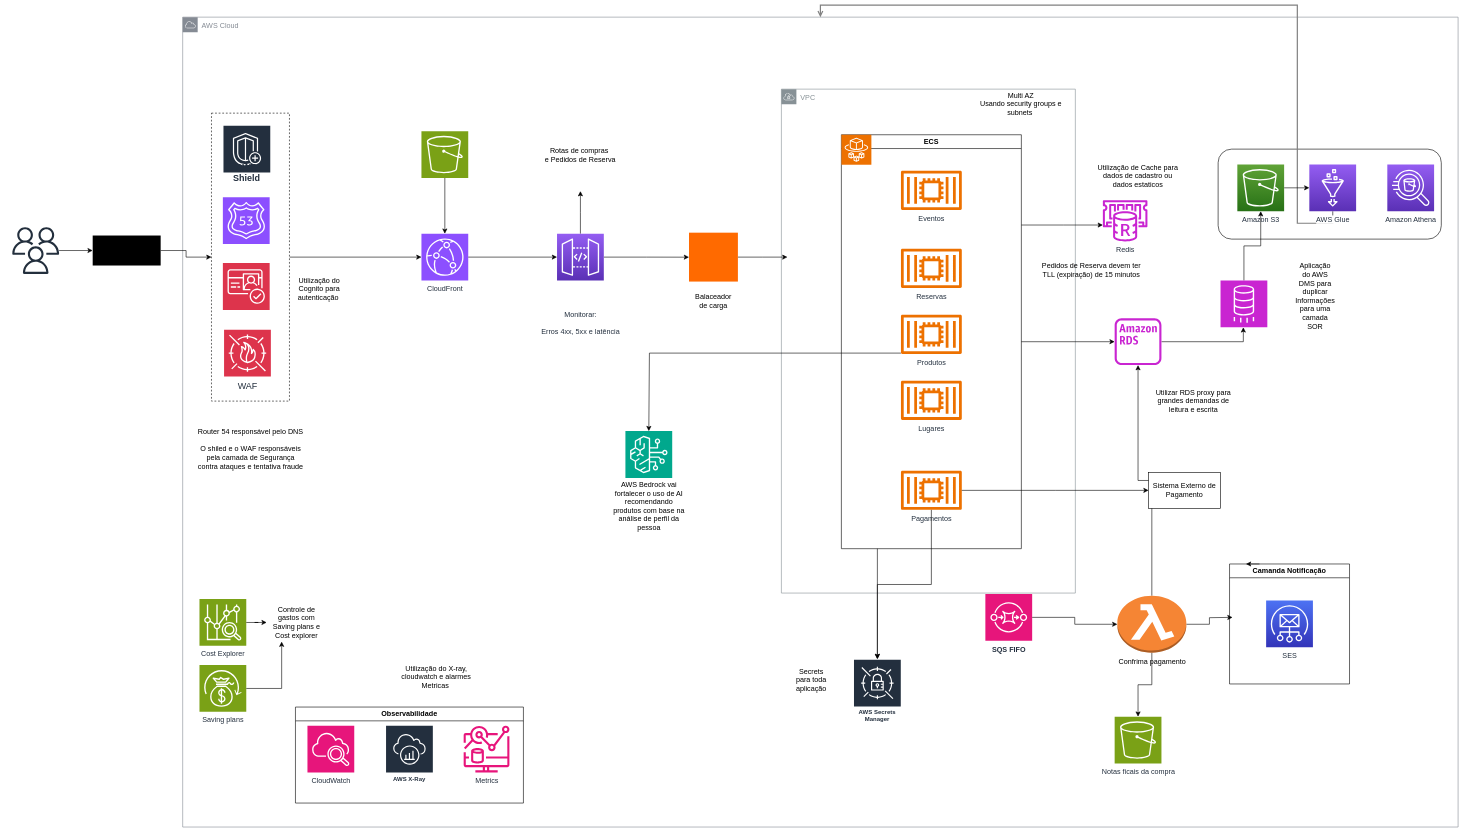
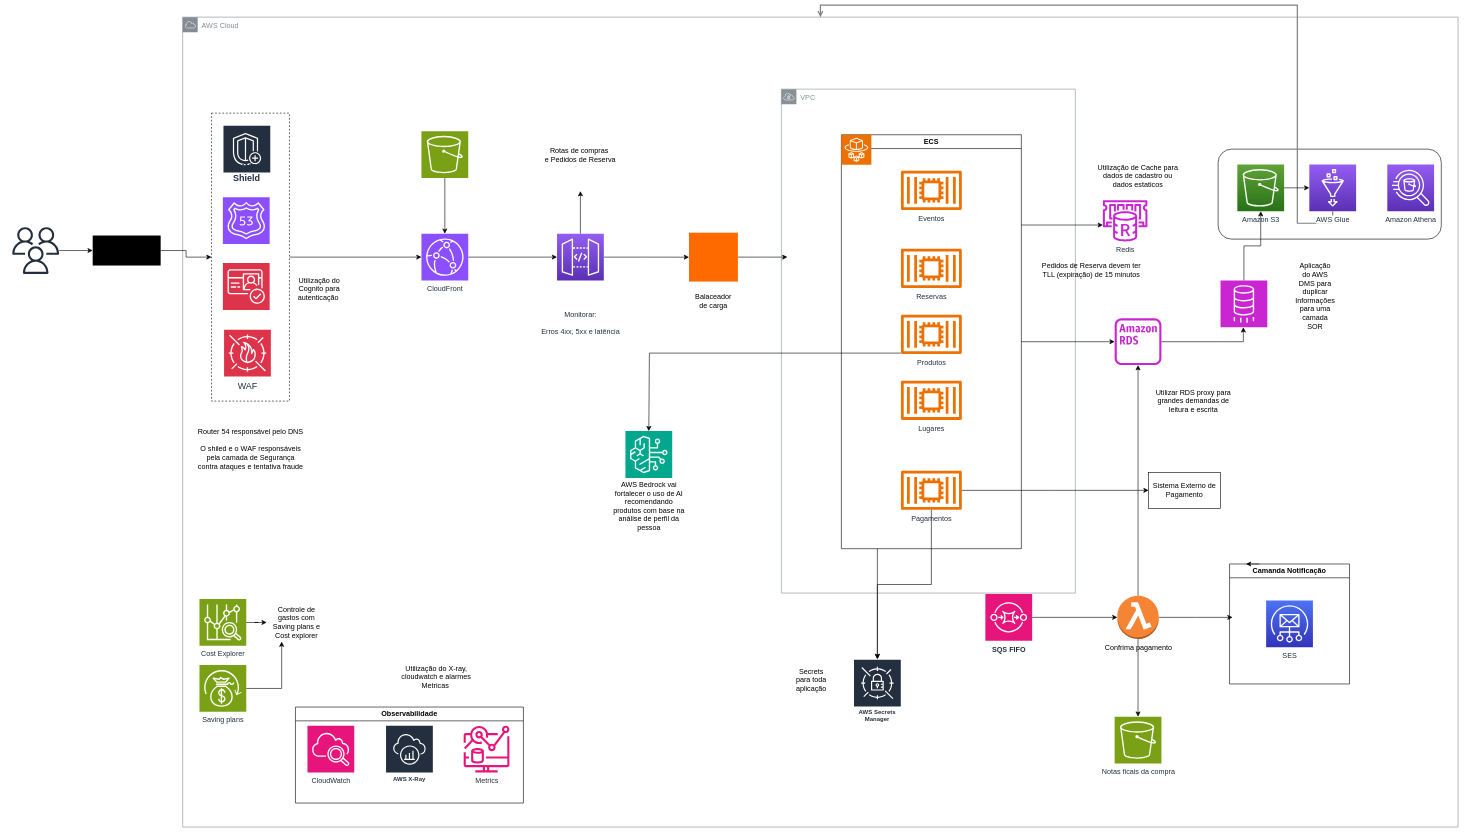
(1021, 104) -> none
(1152, 624) -> (1138, 617)
